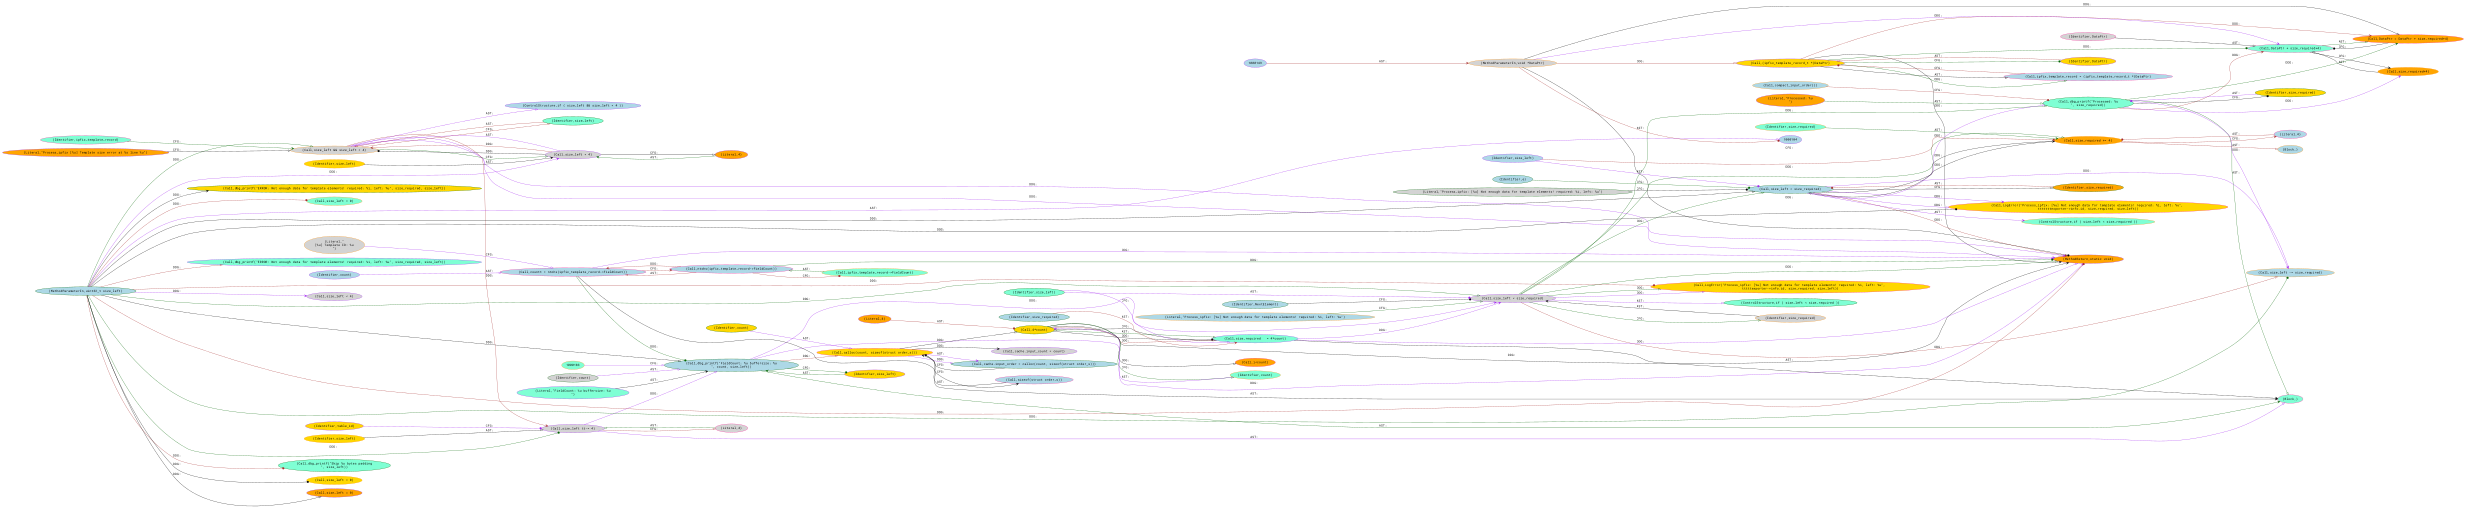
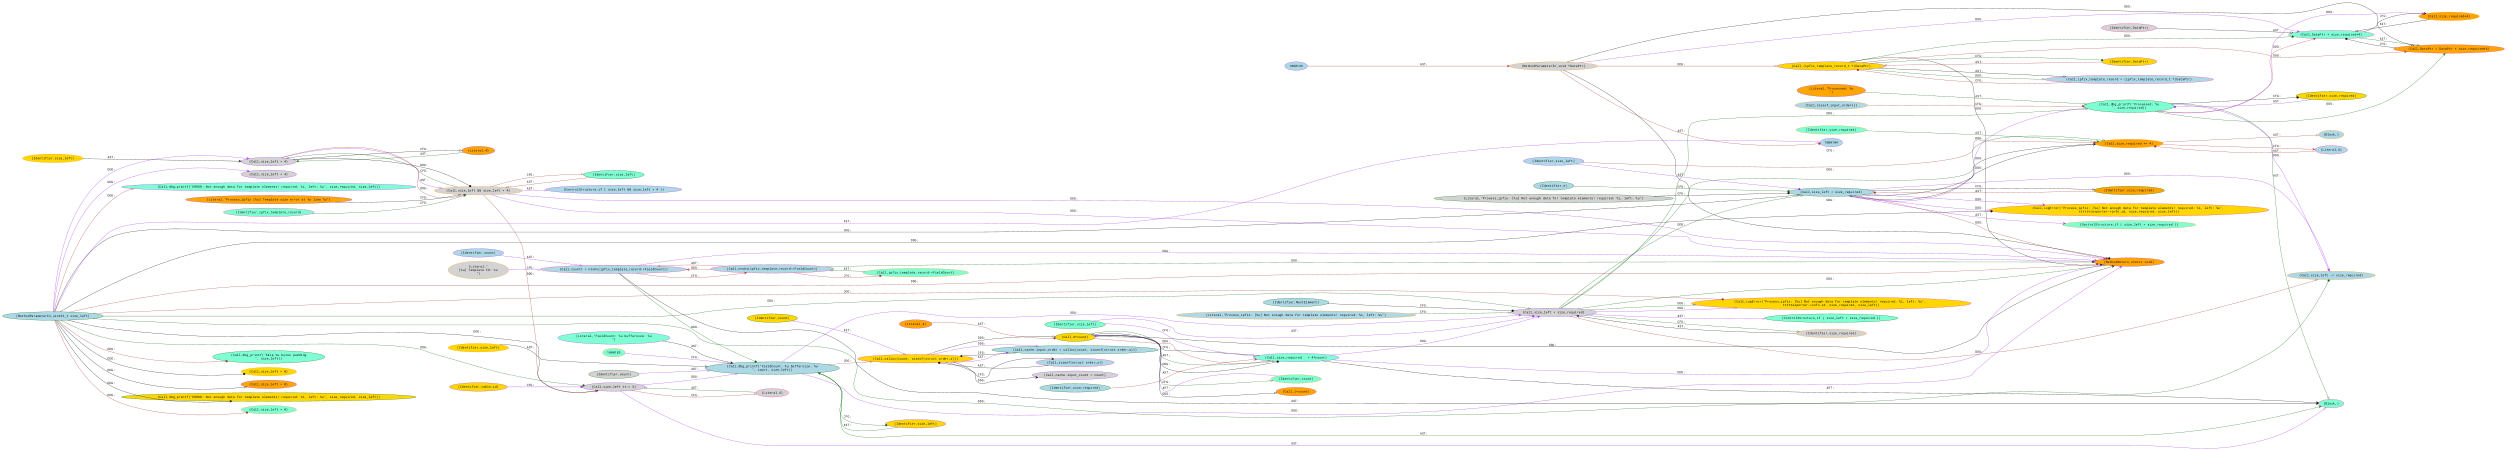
(1790, 85) -> (1831, 105)
(169, 168) -> none
